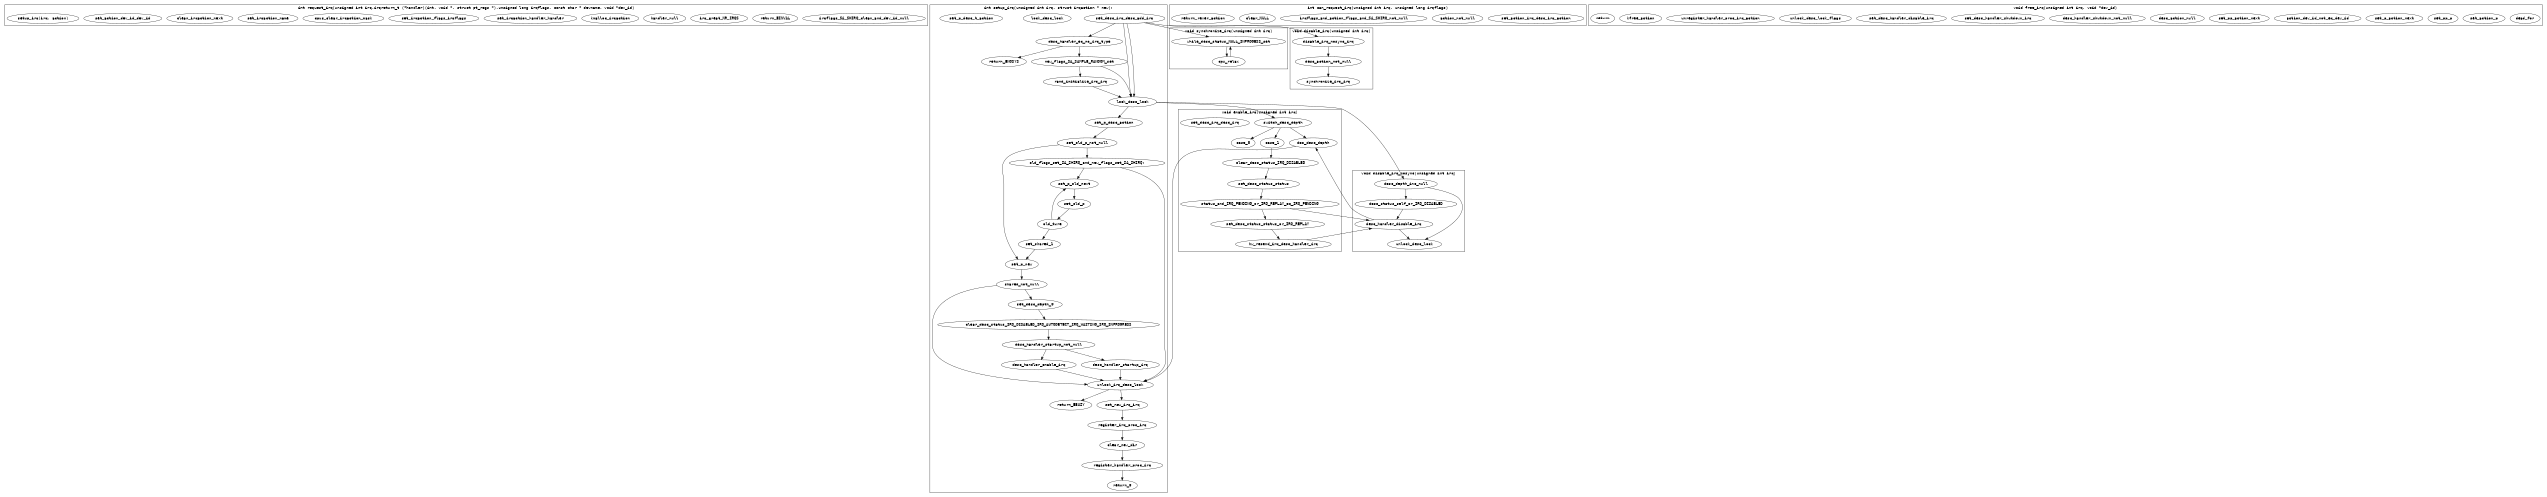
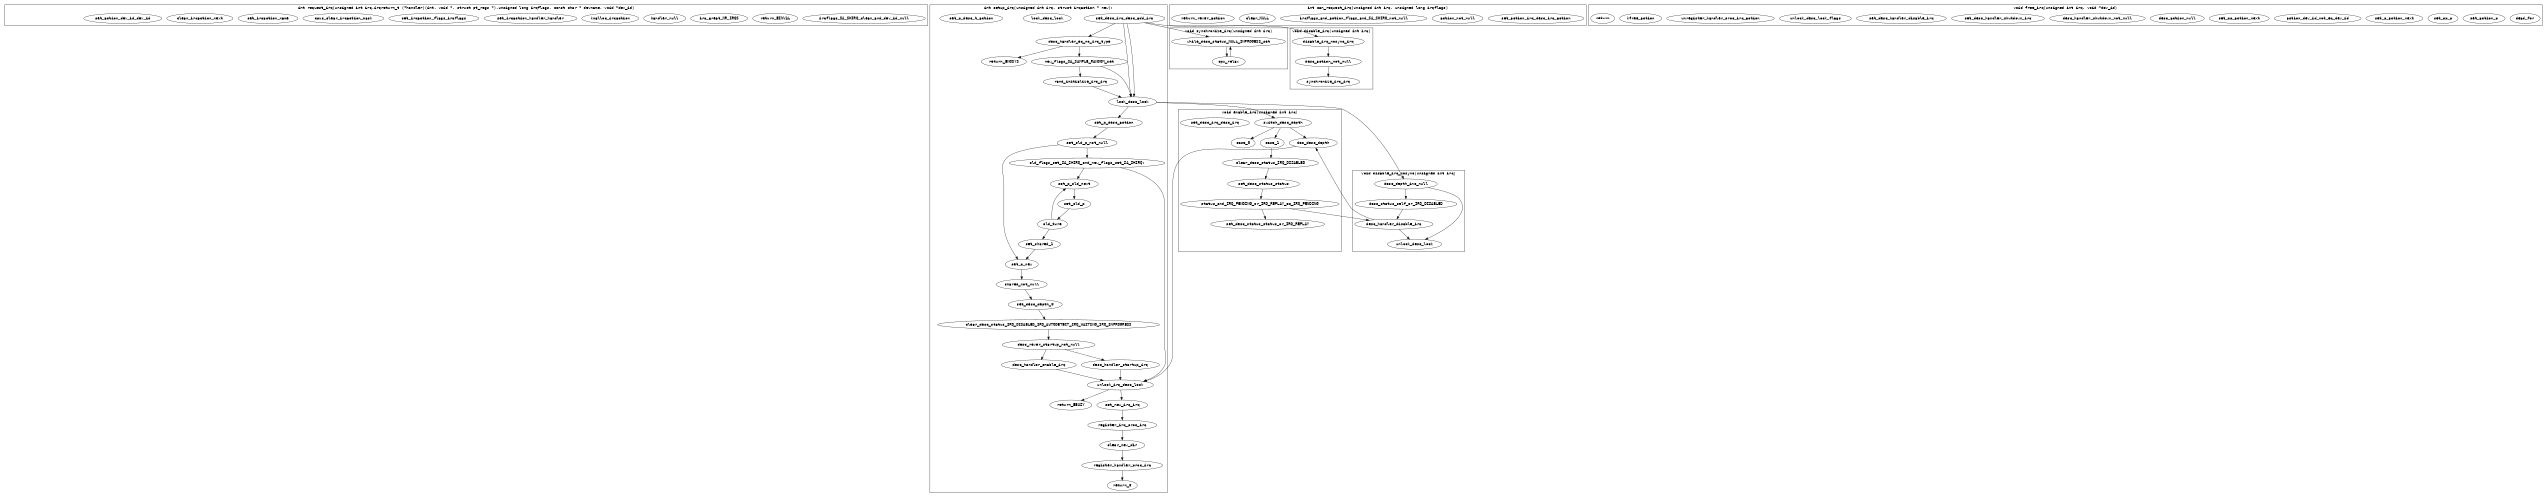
(43, 18) -> none
(1283, 244) -> none
(1049, 345) -> (1049, 345)
(953, 366) -> none
